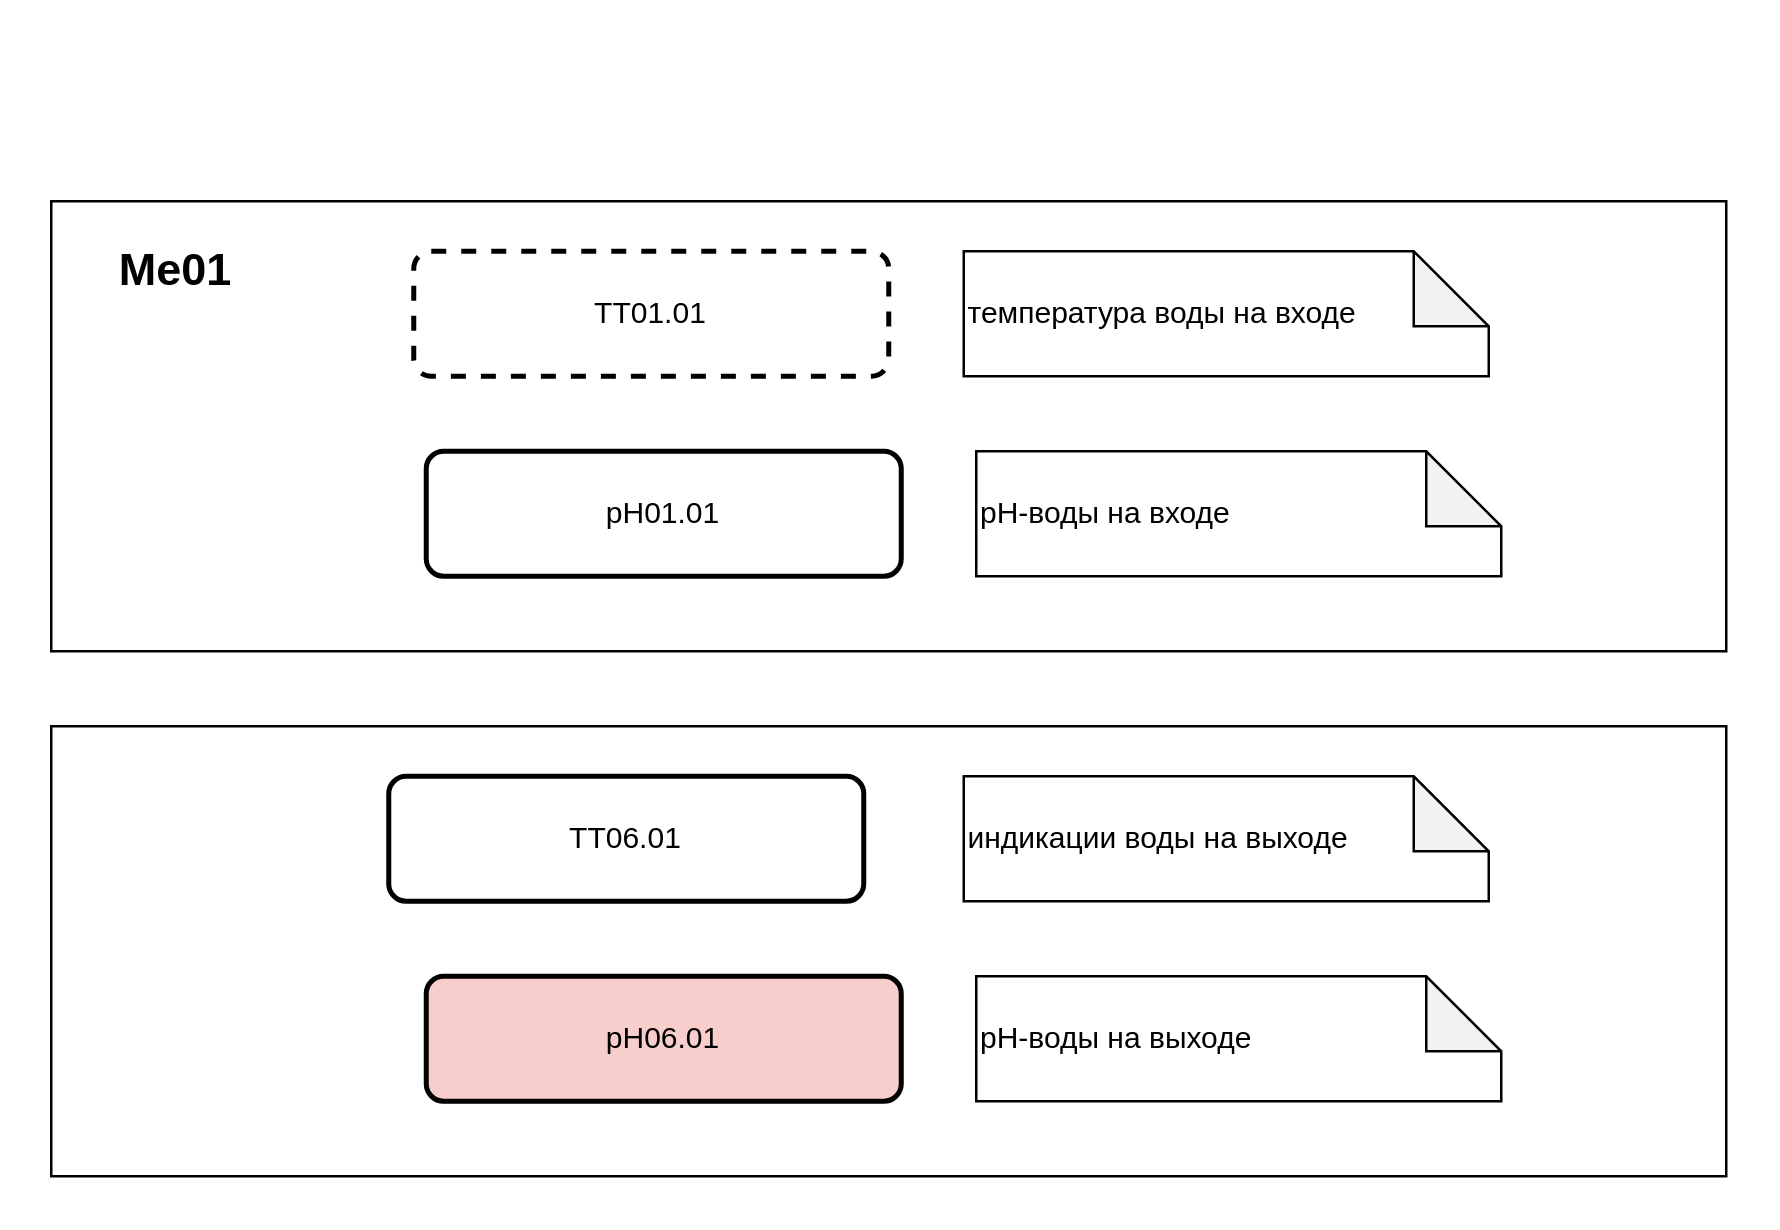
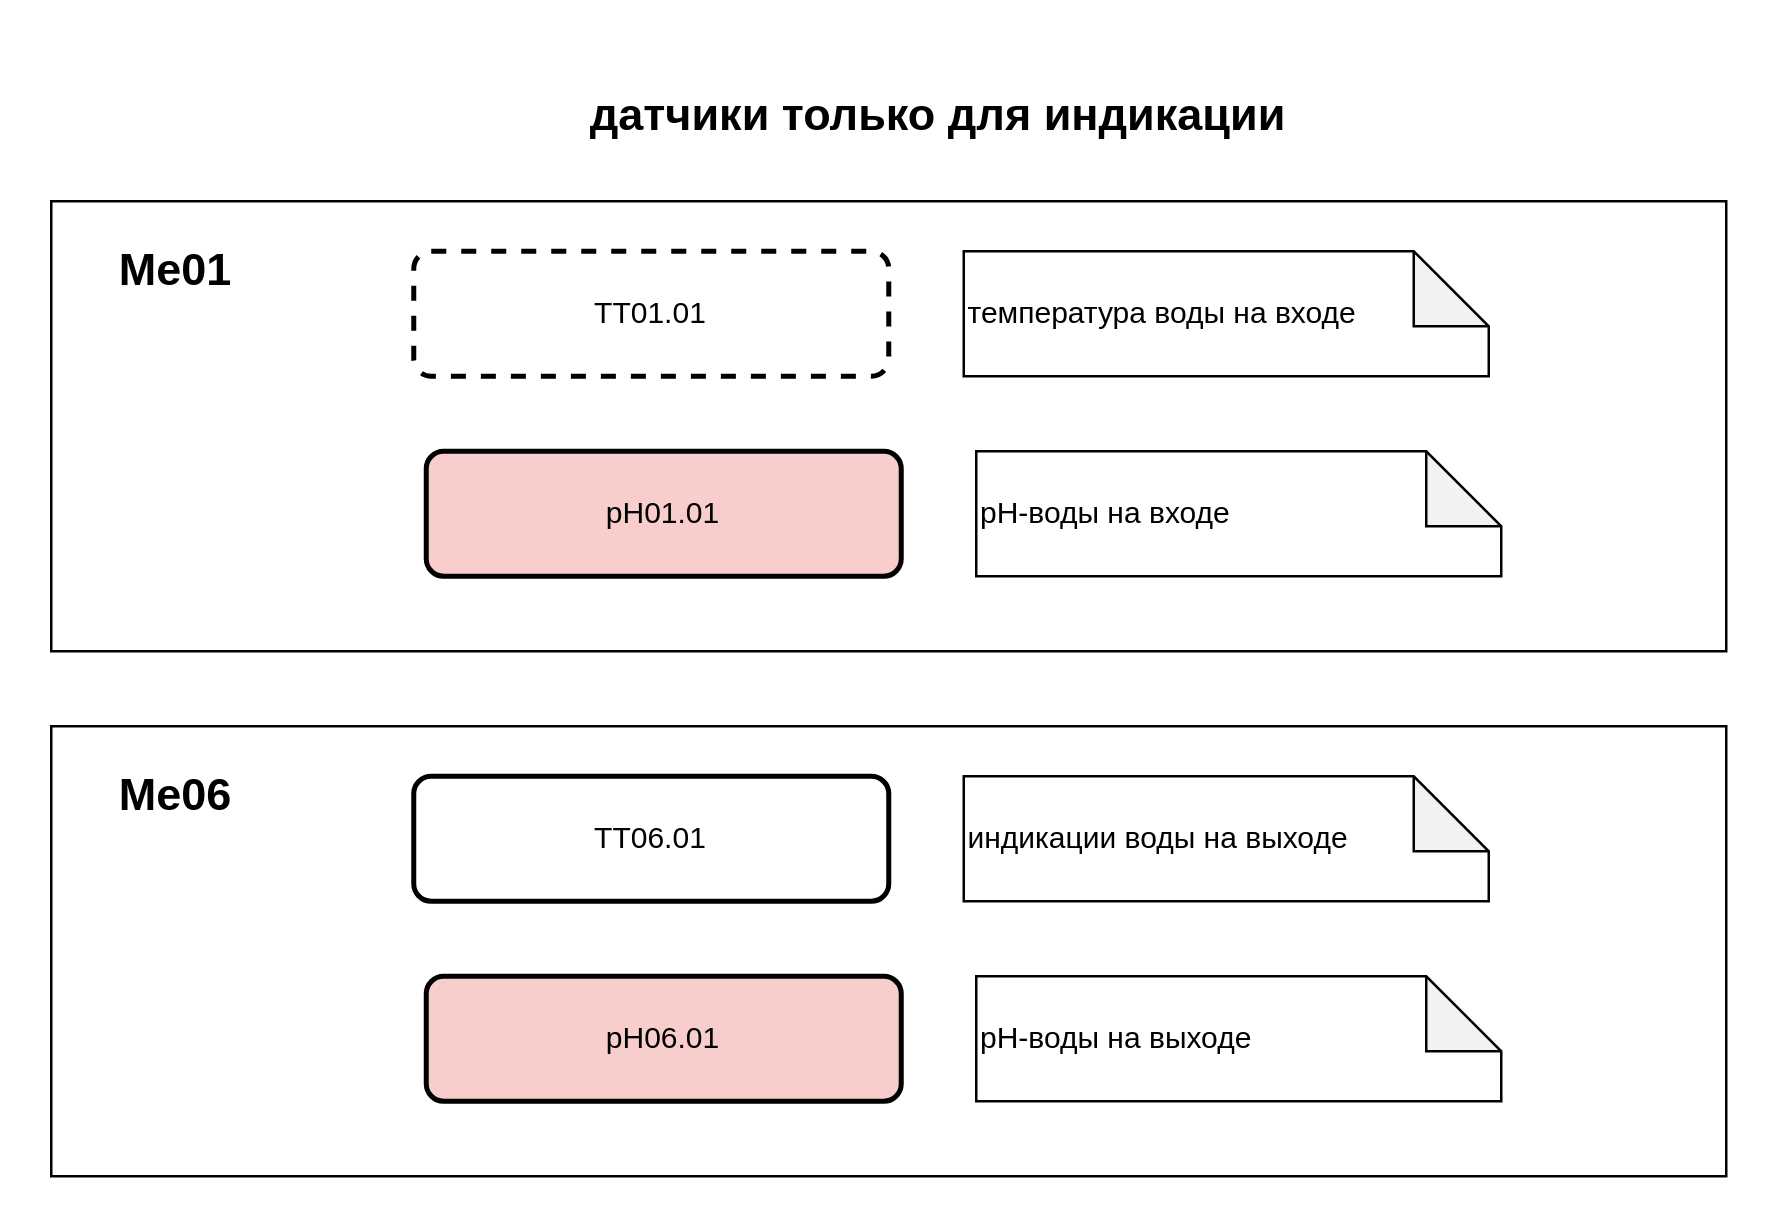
none -> (939, 116)
(664, 514) -> (664, 514)
none -> (176, 796)
(626, 839) -> (651, 839)
